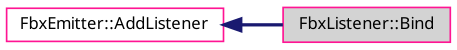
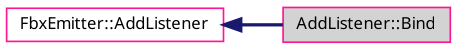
(367, 25) -> (367, 25)
